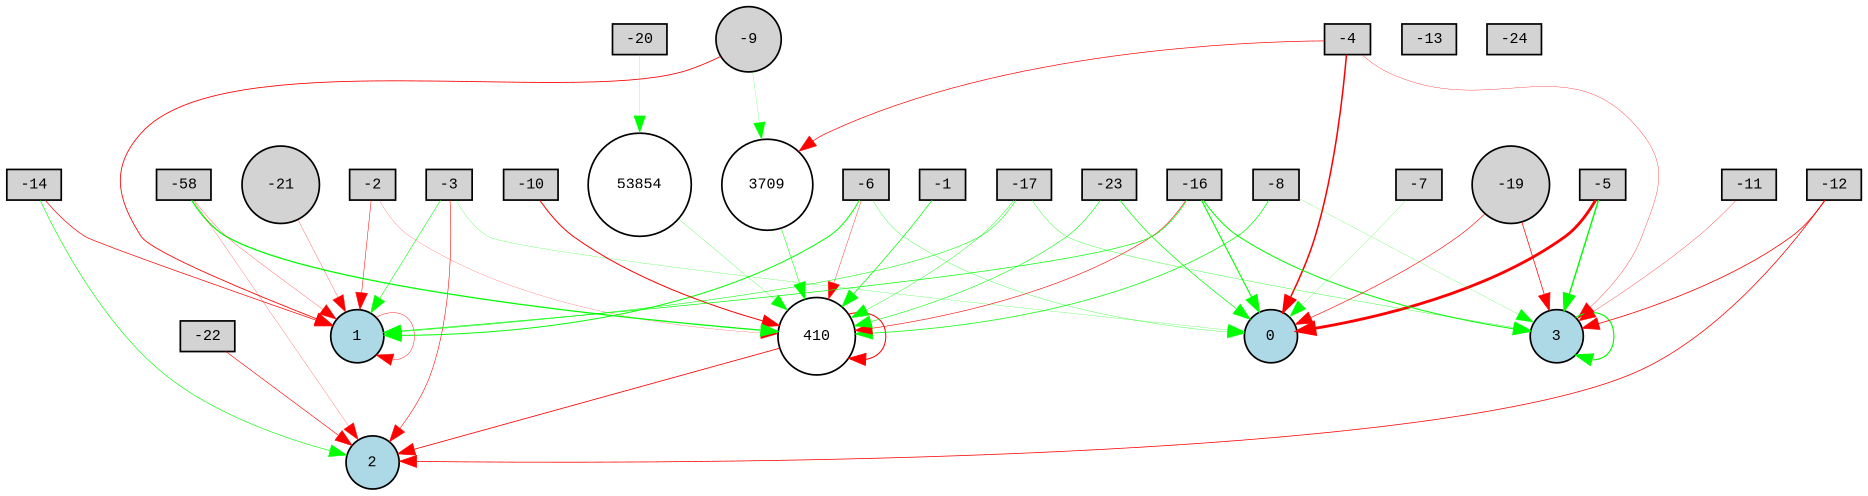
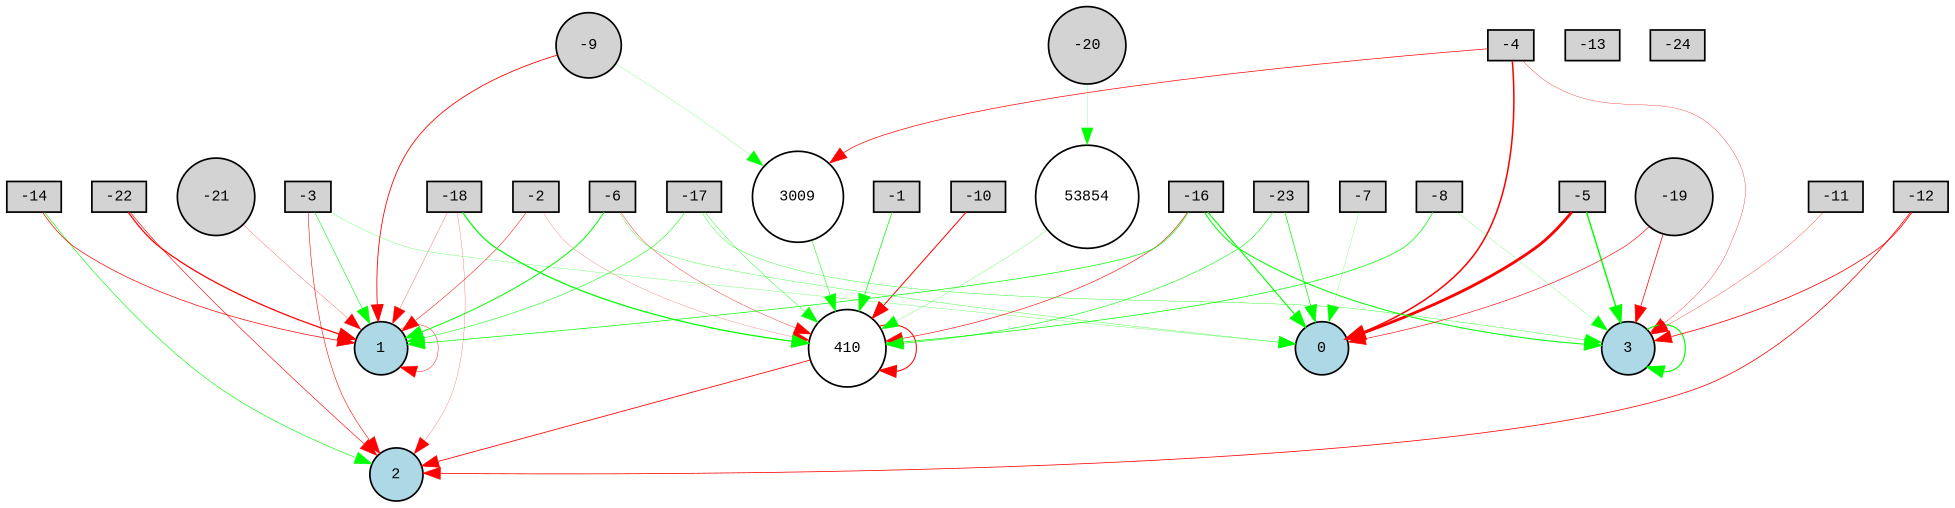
(640, 39) -> (1087, 45)
(184, 185) -> (454, 197)
(767, 185) -> (798, 197)
none -> (225, 287)
